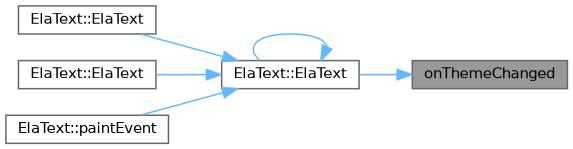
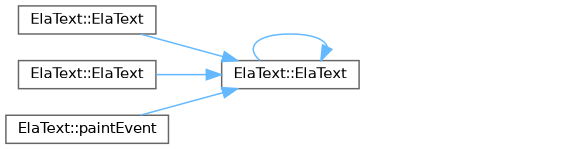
(490, 75) -> none
